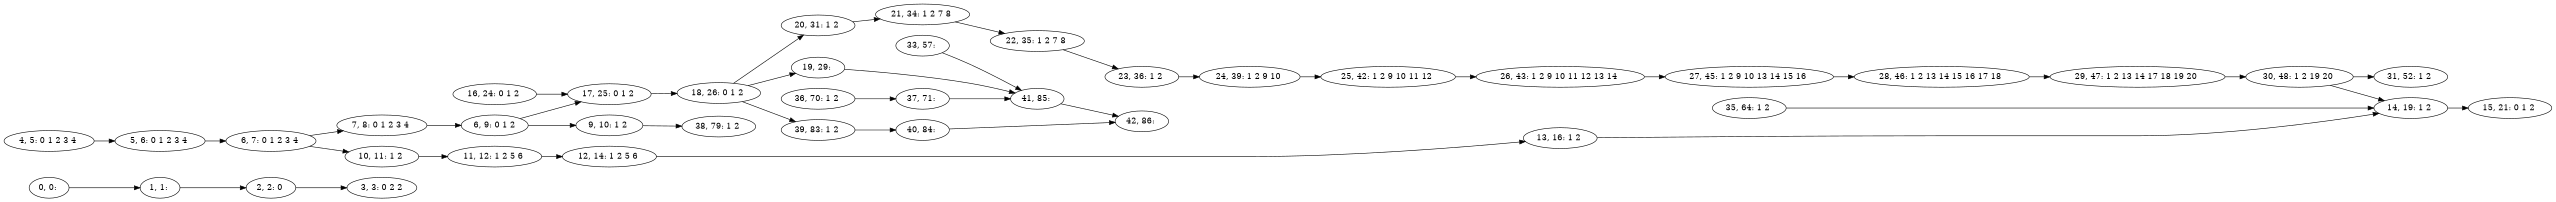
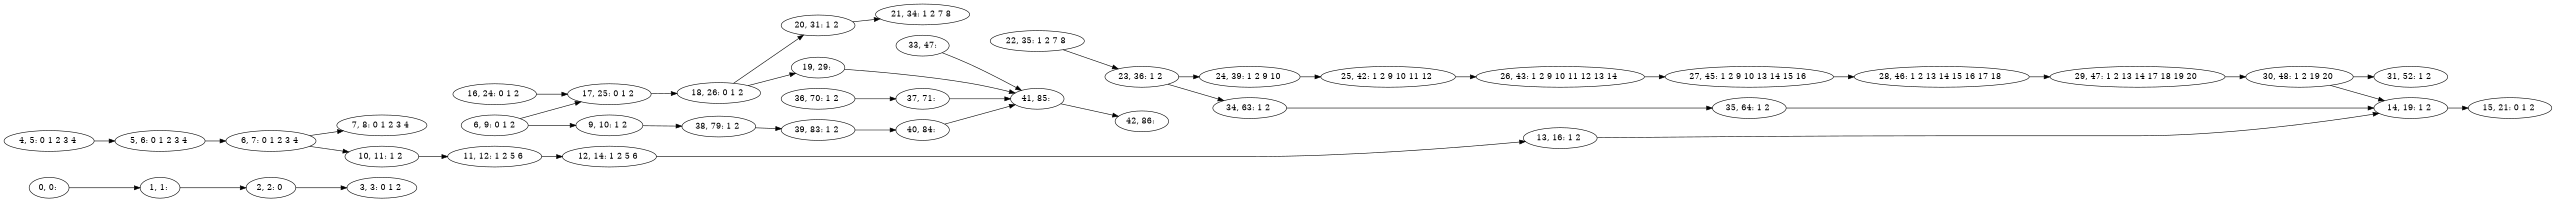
(977, 27) -> none
(923, 46) -> (923, 46)
none -> (1250, 108)
(766, 111) -> (765, 128)
(441, 125) -> none
(1029, 126) -> (977, 115)
(382, 188) -> (382, 188)
